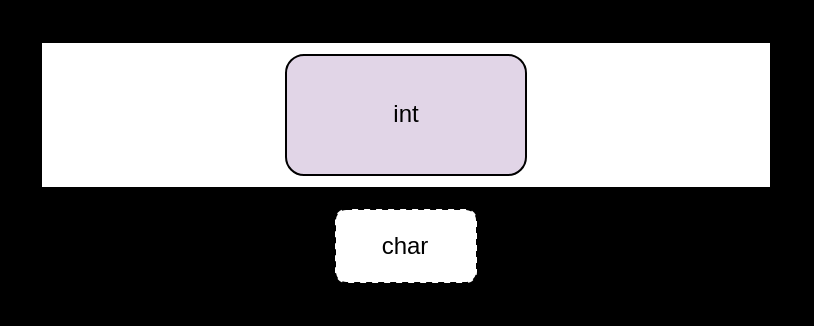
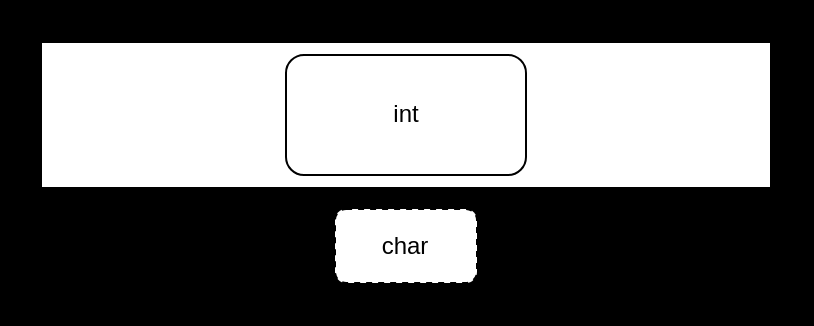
(406, 115) -> (406, 115)
